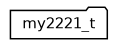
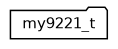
(59, 25) -> (59, 25)
